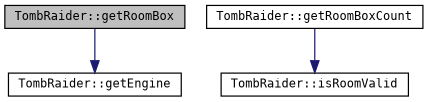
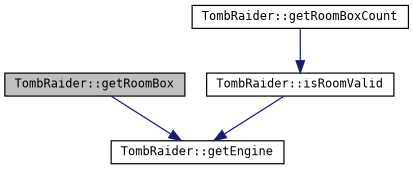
none -> (254, 115)
